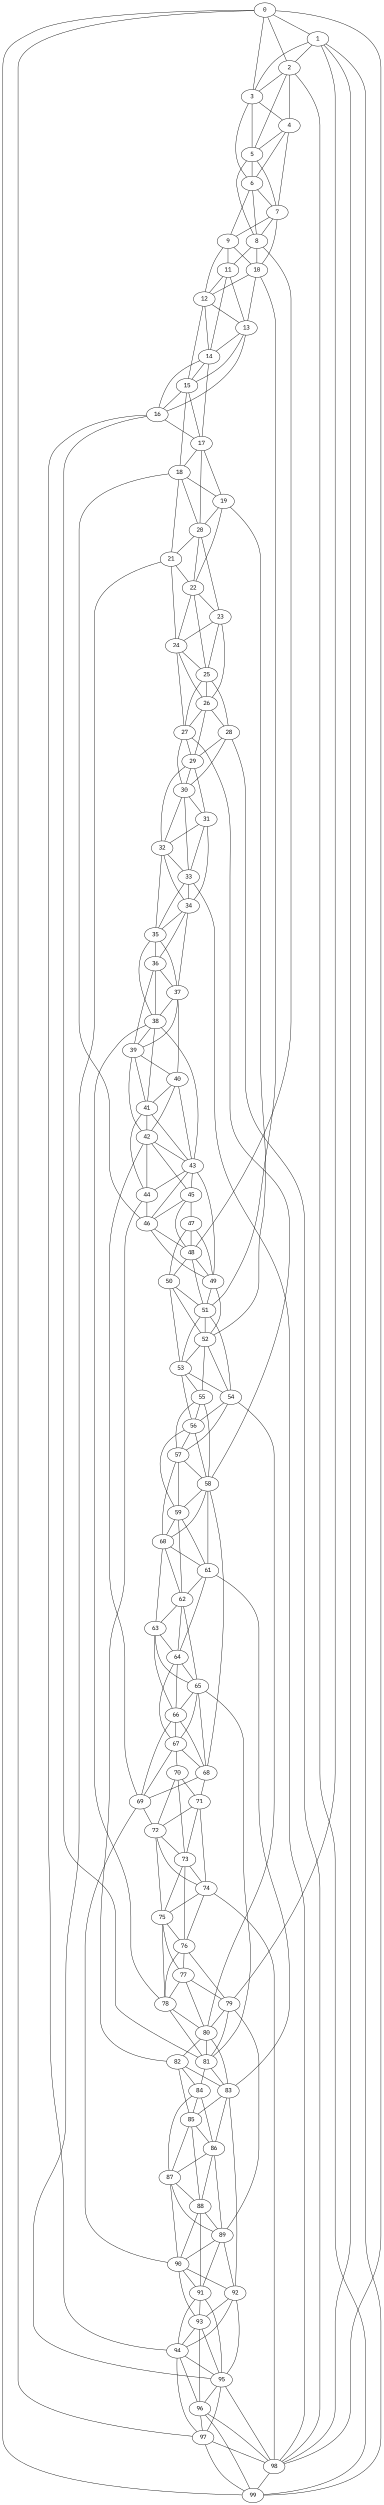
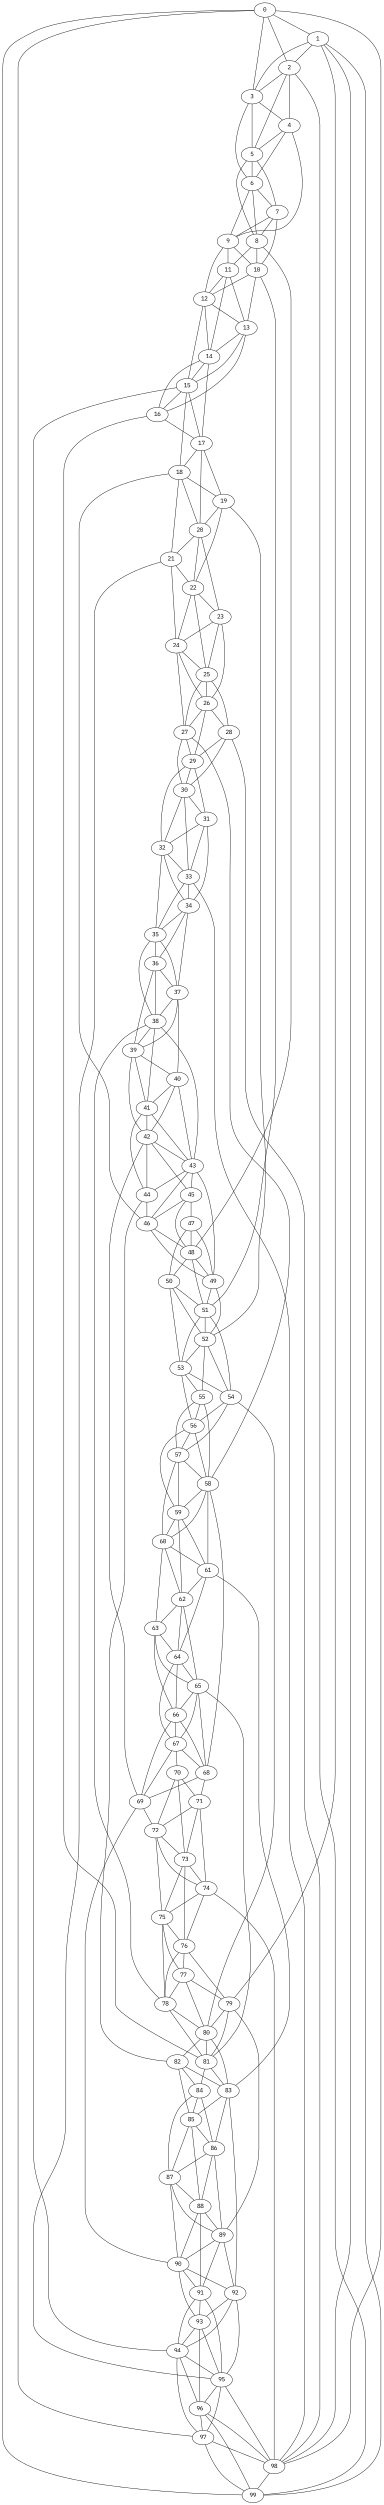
(283, 169) -> (299, 206)
(49, 1385) -> (33, 1361)
